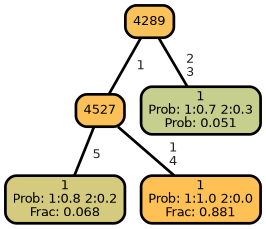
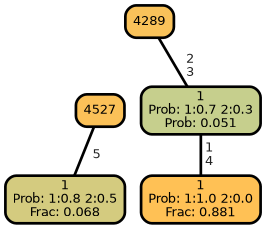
(125, 66) -> none
(146, 151) -> (201, 155)
(65, 199) -> (65, 199)
